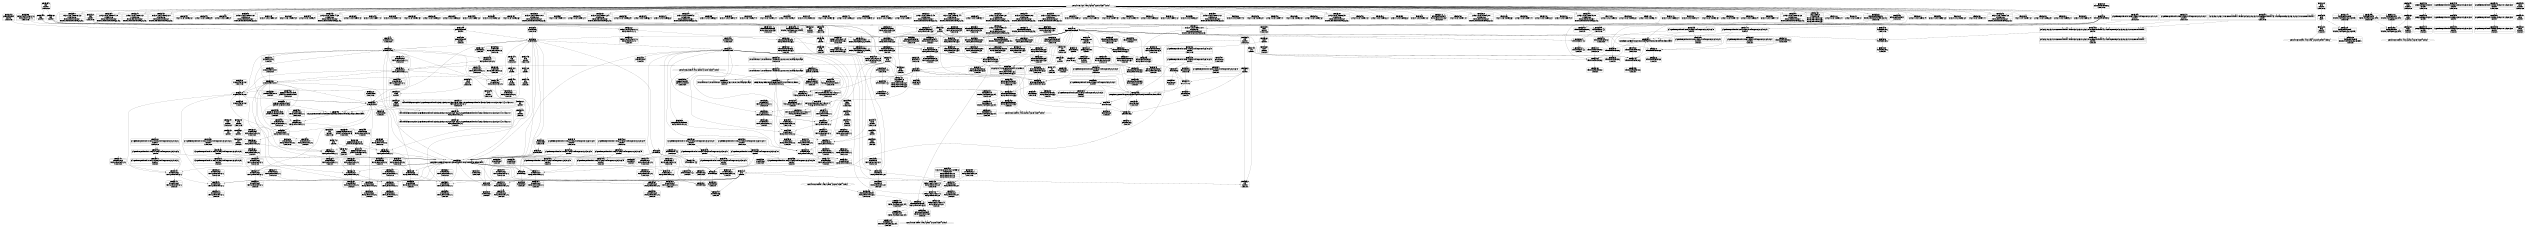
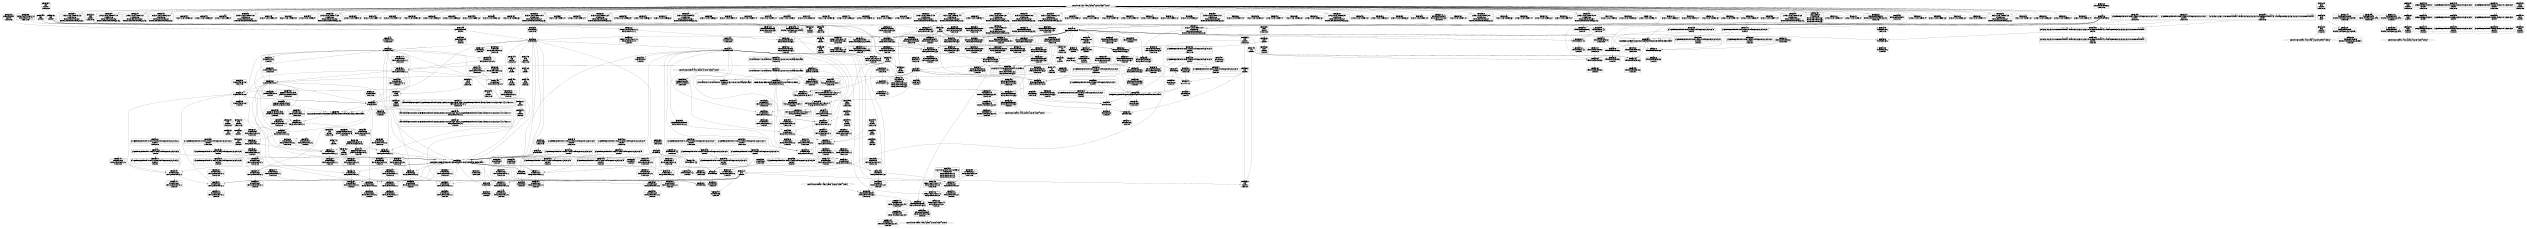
none -> (658, 142)
